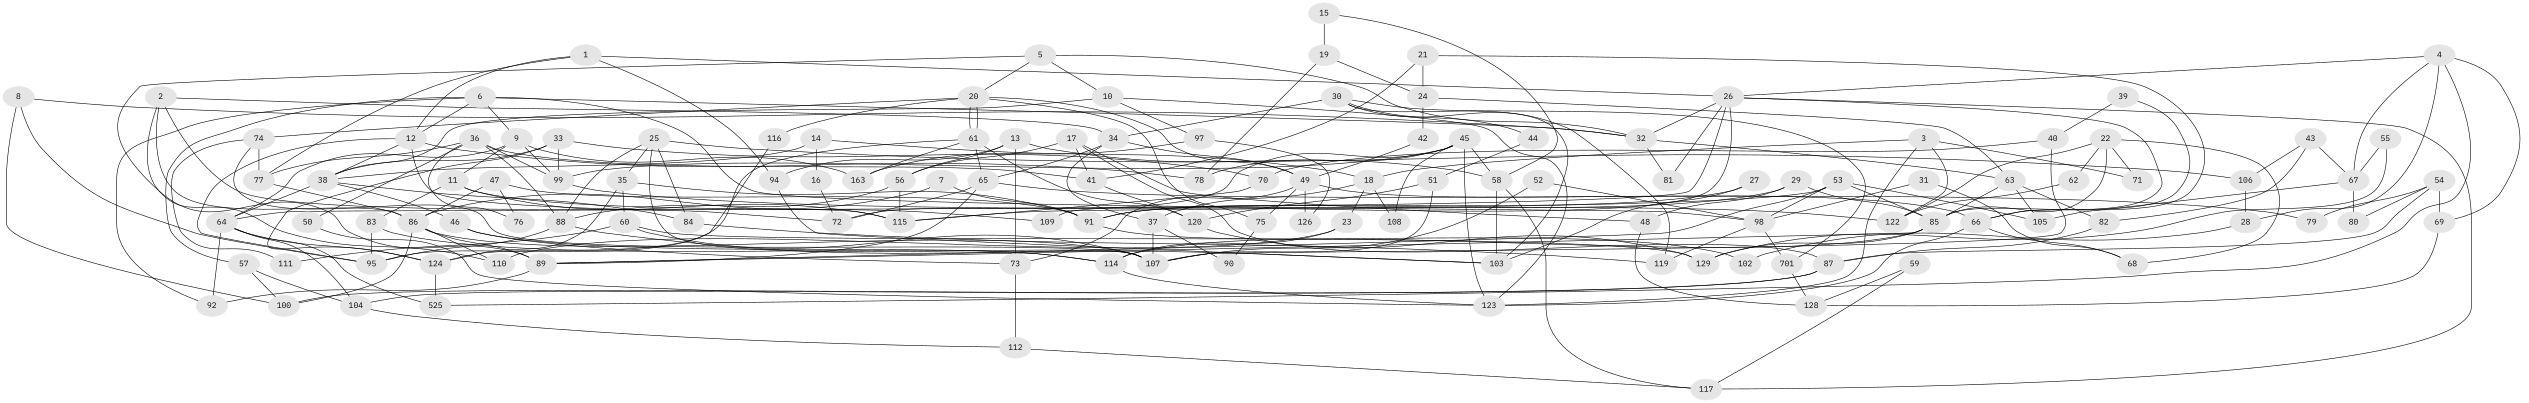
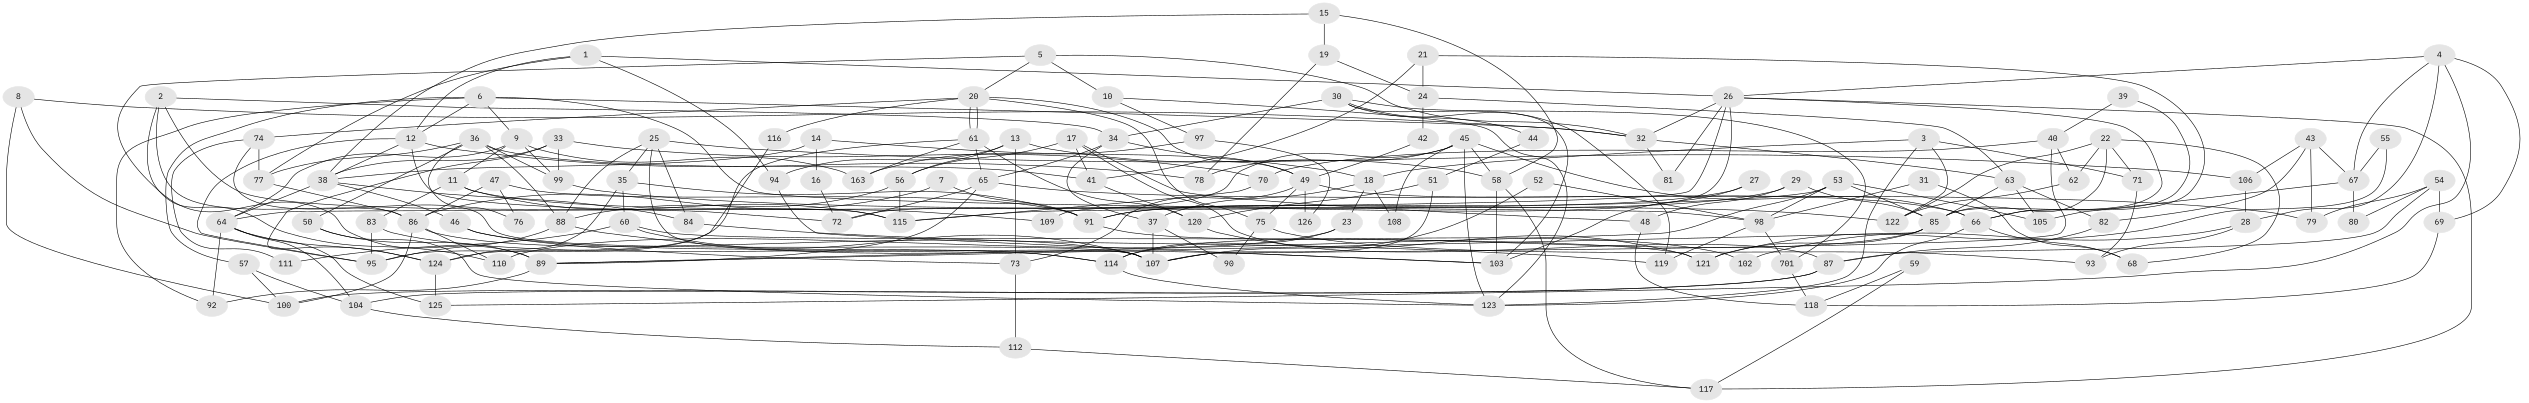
(804, 110) -> (800, 26)
none -> (2063, 160)
(1146, 169) -> (1633, 188)
none -> (2311, 181)
(477, 243) -> (425, 243)
(1703, 264) -> (1703, 264)
none -> (2091, 264)
(435, 306) -> (435, 306)
(1811, 306) -> (1811, 306)
